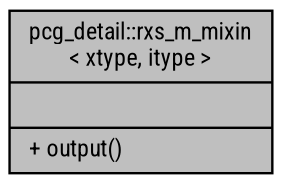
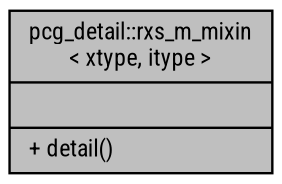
(76, 149) -> (72, 149)
